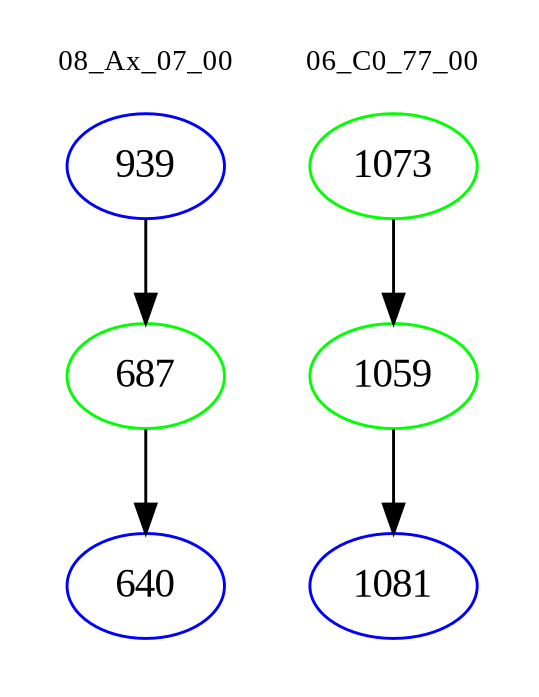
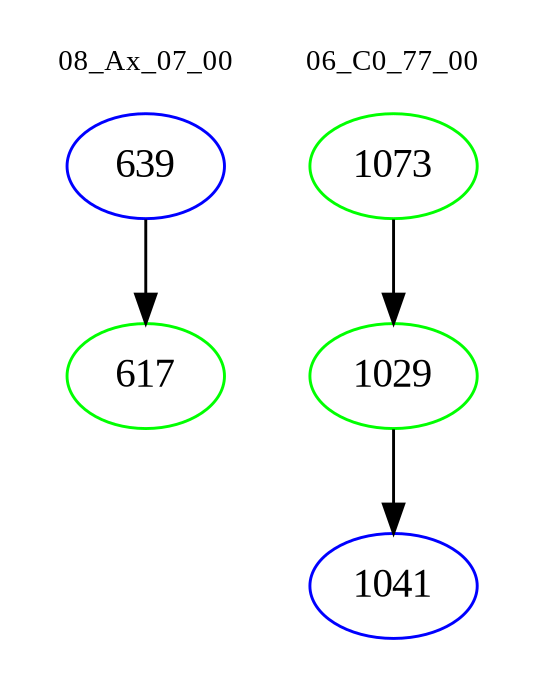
(146, 166) -> (146, 166)
(146, 376) -> (146, 376)
(394, 376) -> (394, 376)
(146, 586) -> none
(394, 586) -> (394, 586)
